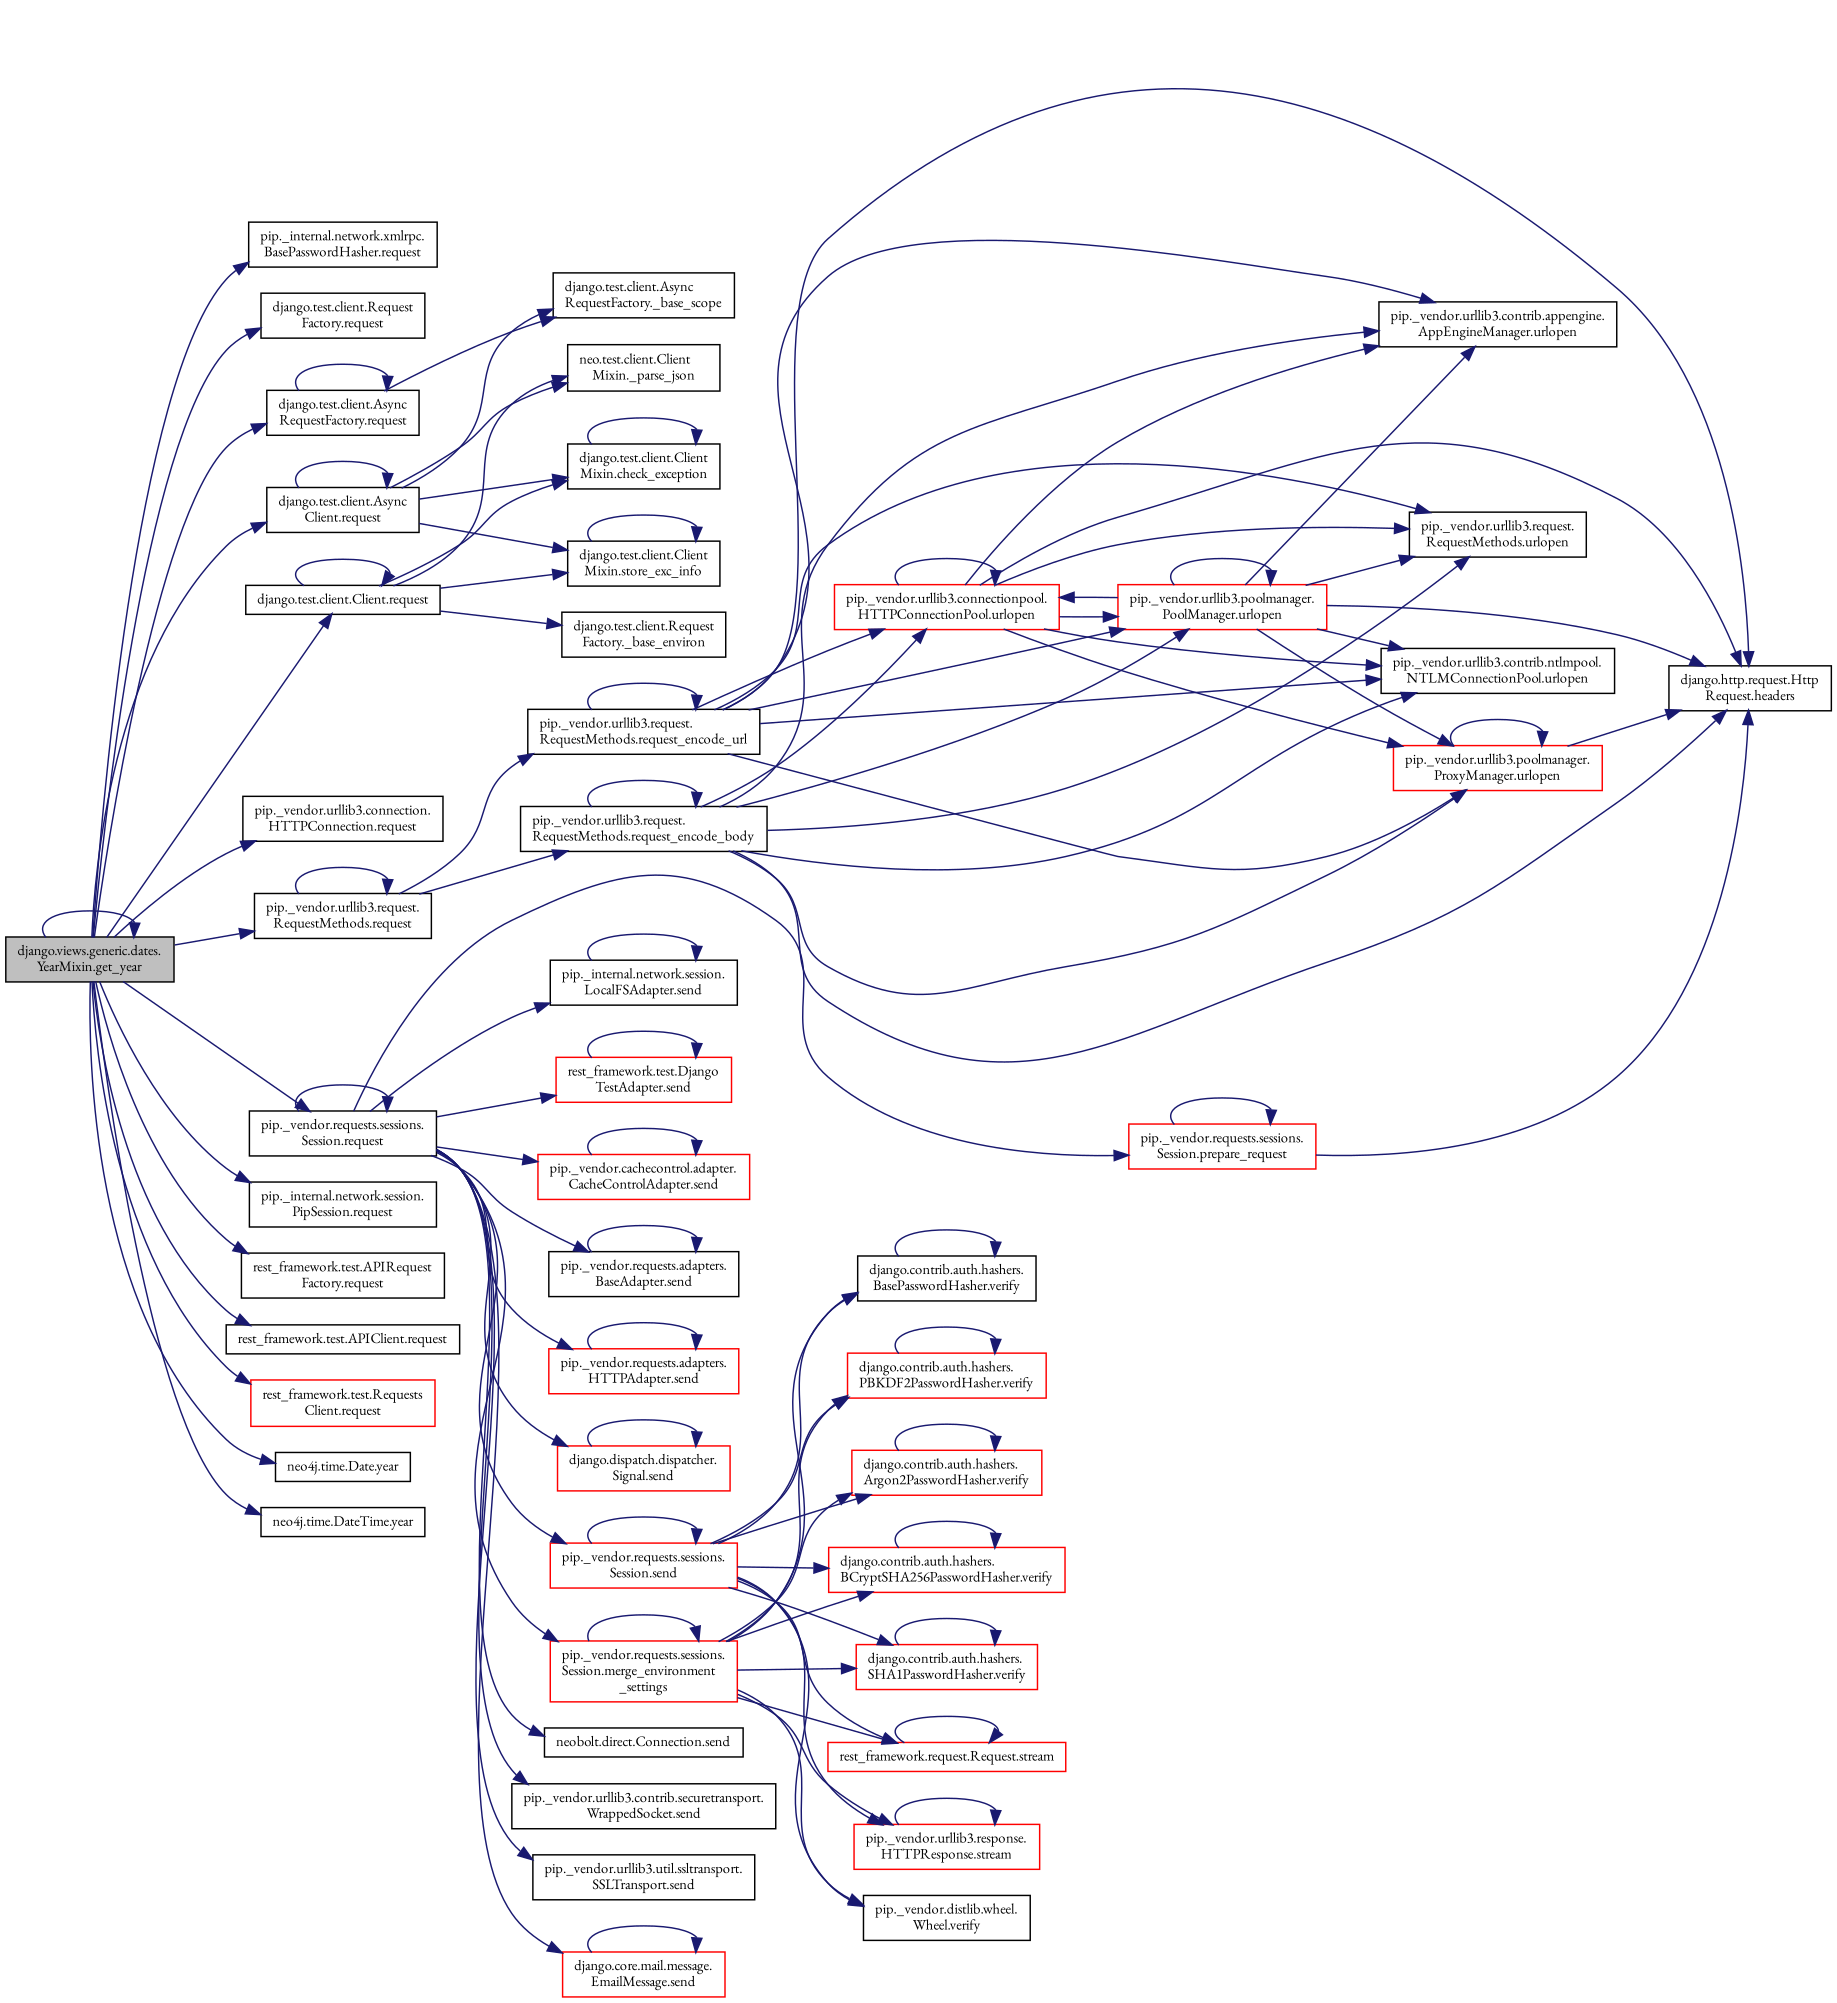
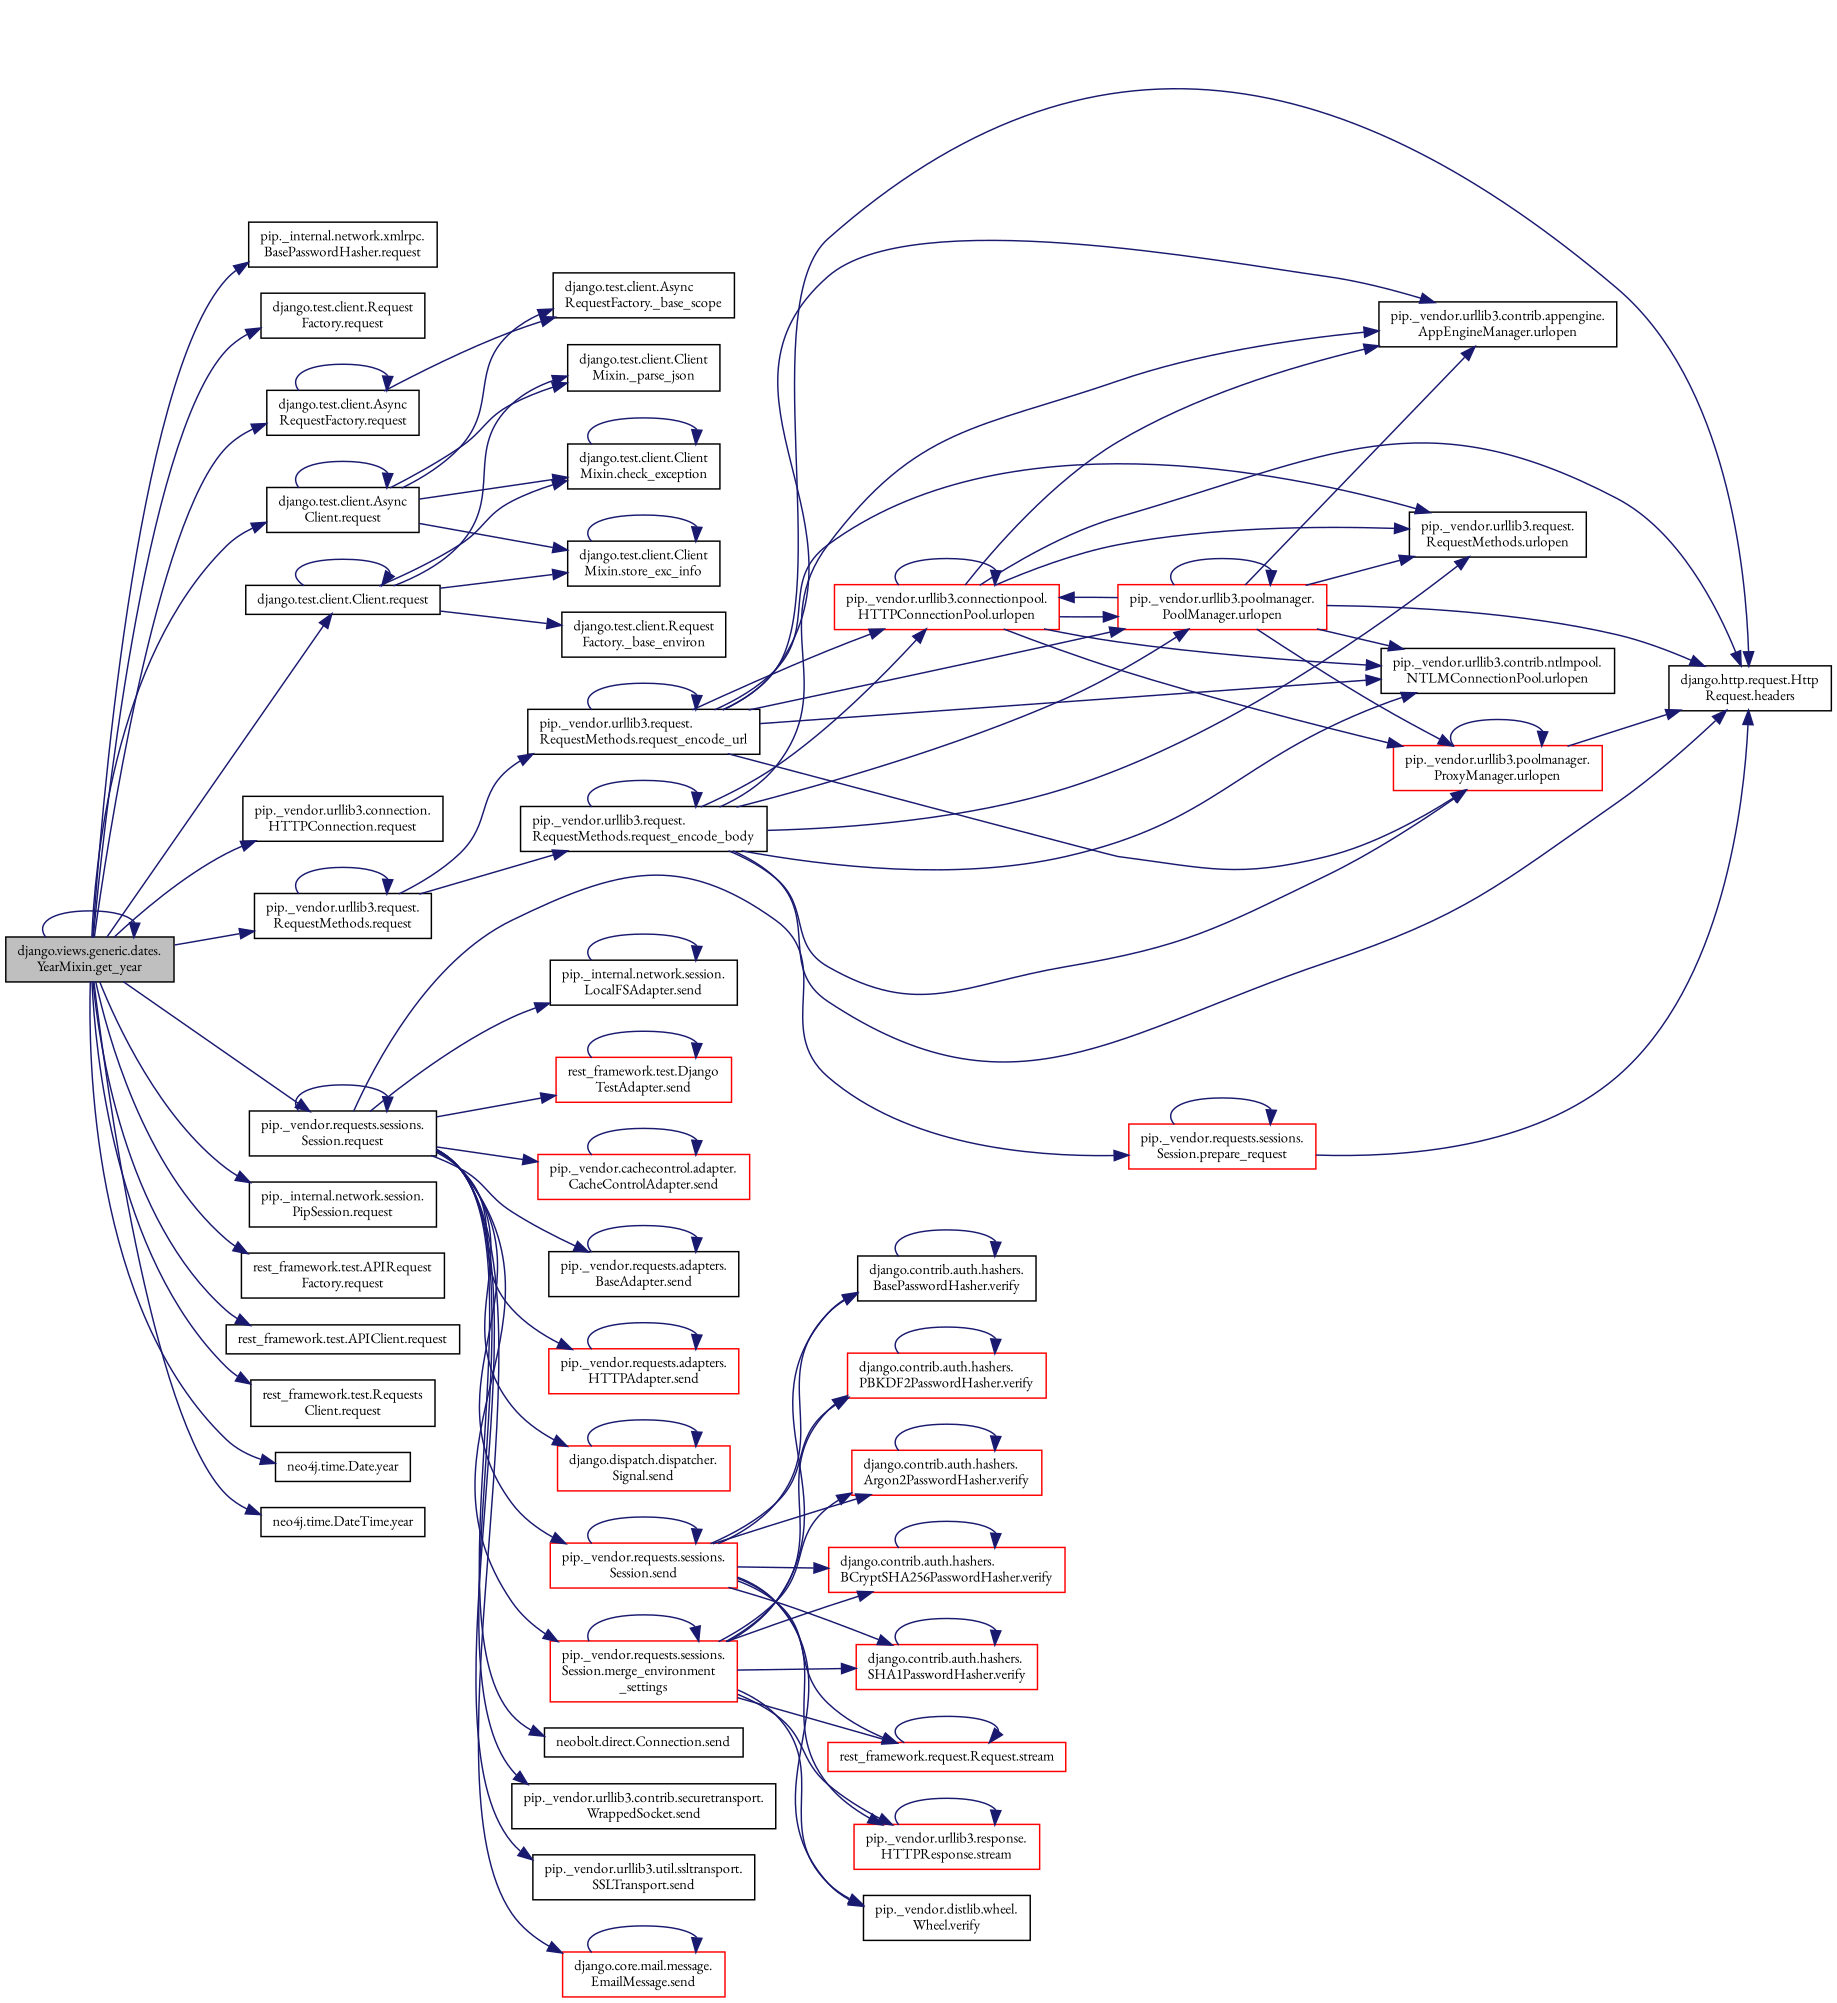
(644, 368) -> (644, 368)
(343, 1403) -> (343, 1403)
